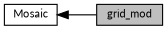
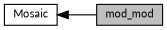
(130, 15) -> (130, 15)
